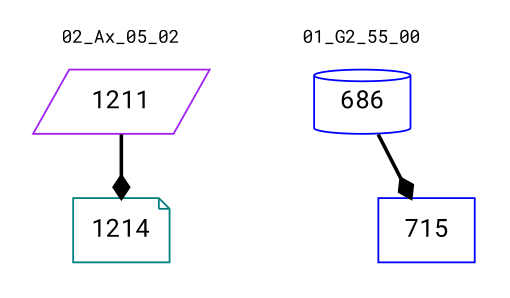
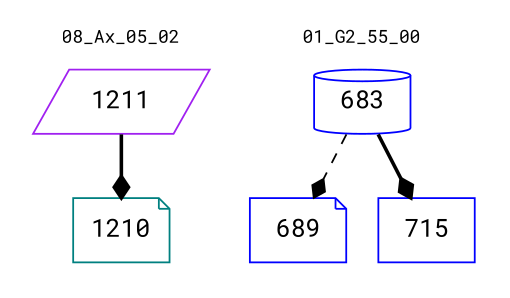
(121, 38) -> (121, 38)
(362, 102) -> (362, 102)
(121, 230) -> (121, 230)
none -> (298, 230)
